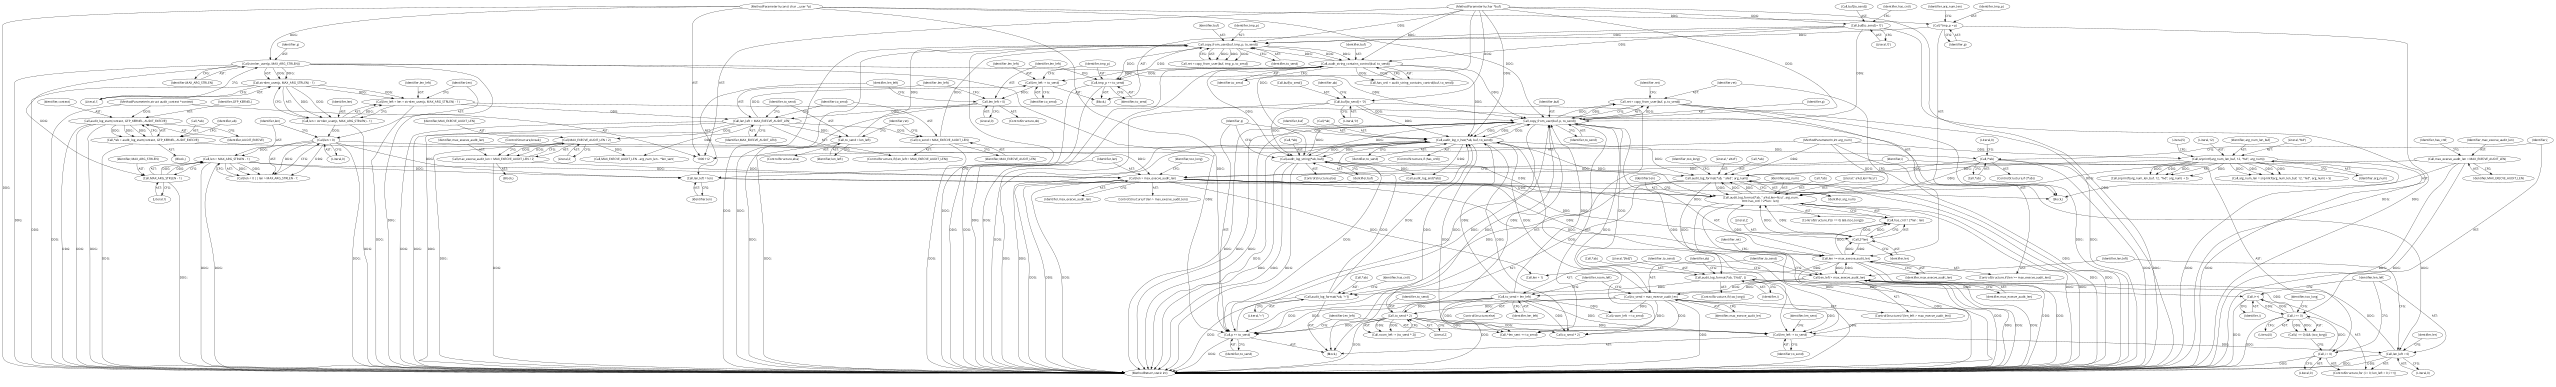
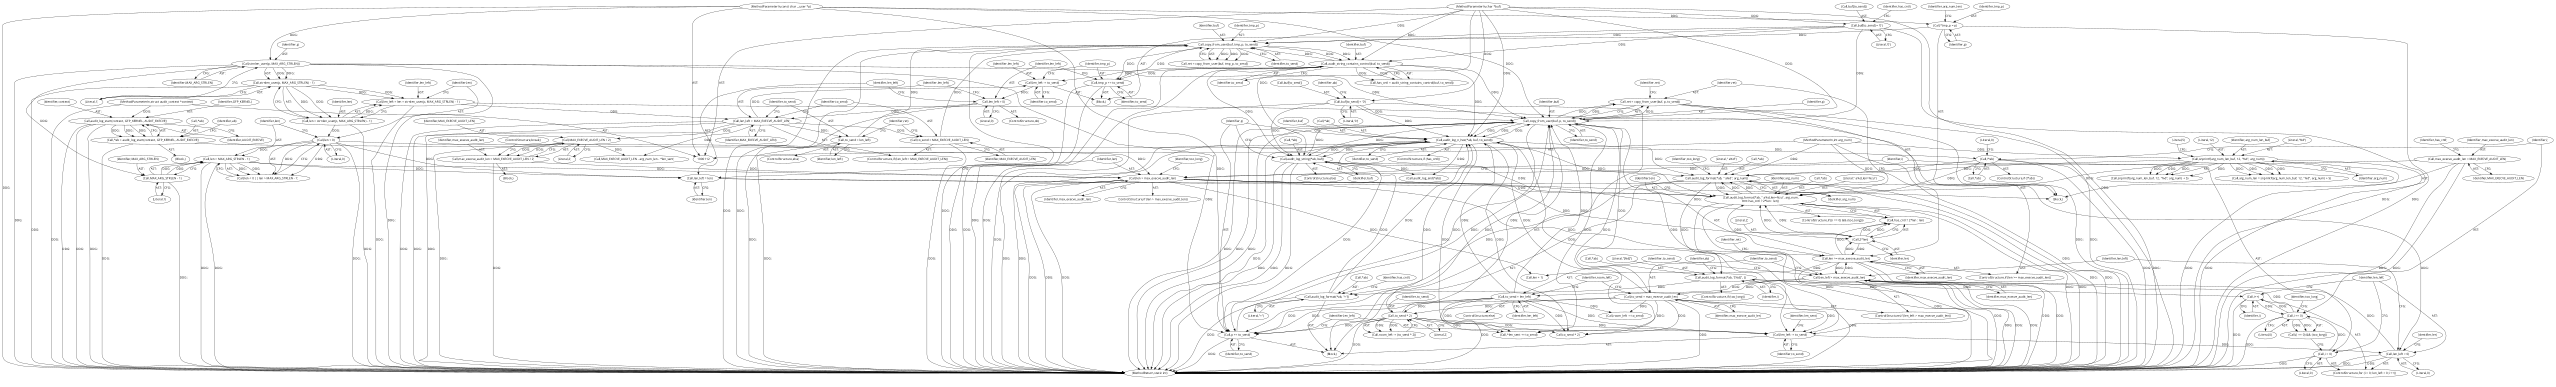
(1506, 194) -> none
(1589, 230) -> (1589, 230)
